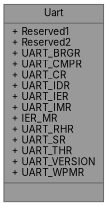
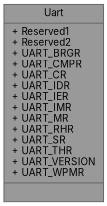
(35, 119) -> (40, 119)
